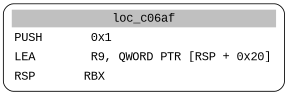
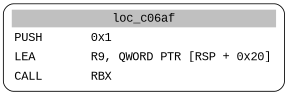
(60, 76) -> (63, 76)
